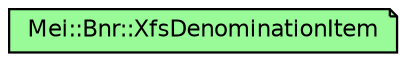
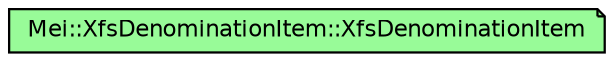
(203, 31) -> (307, 31)
